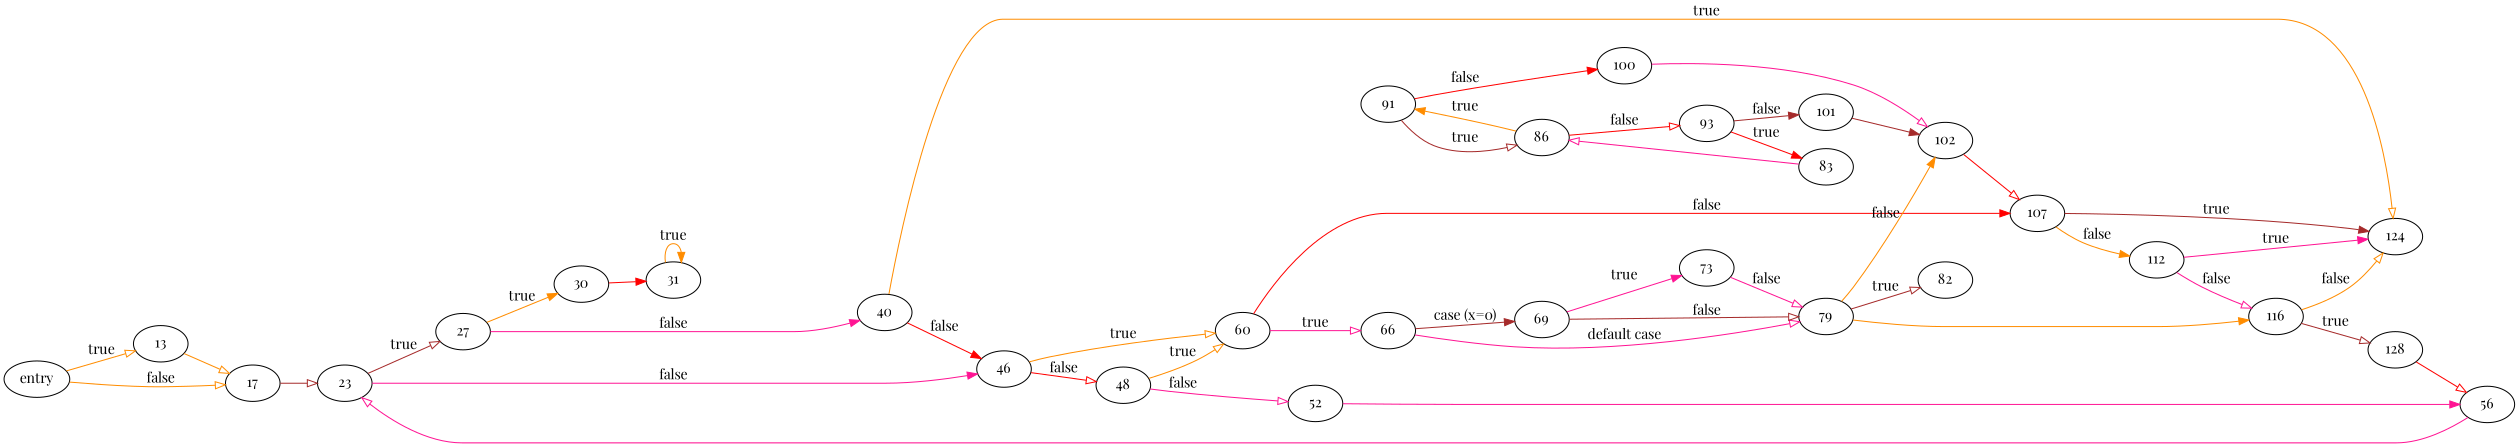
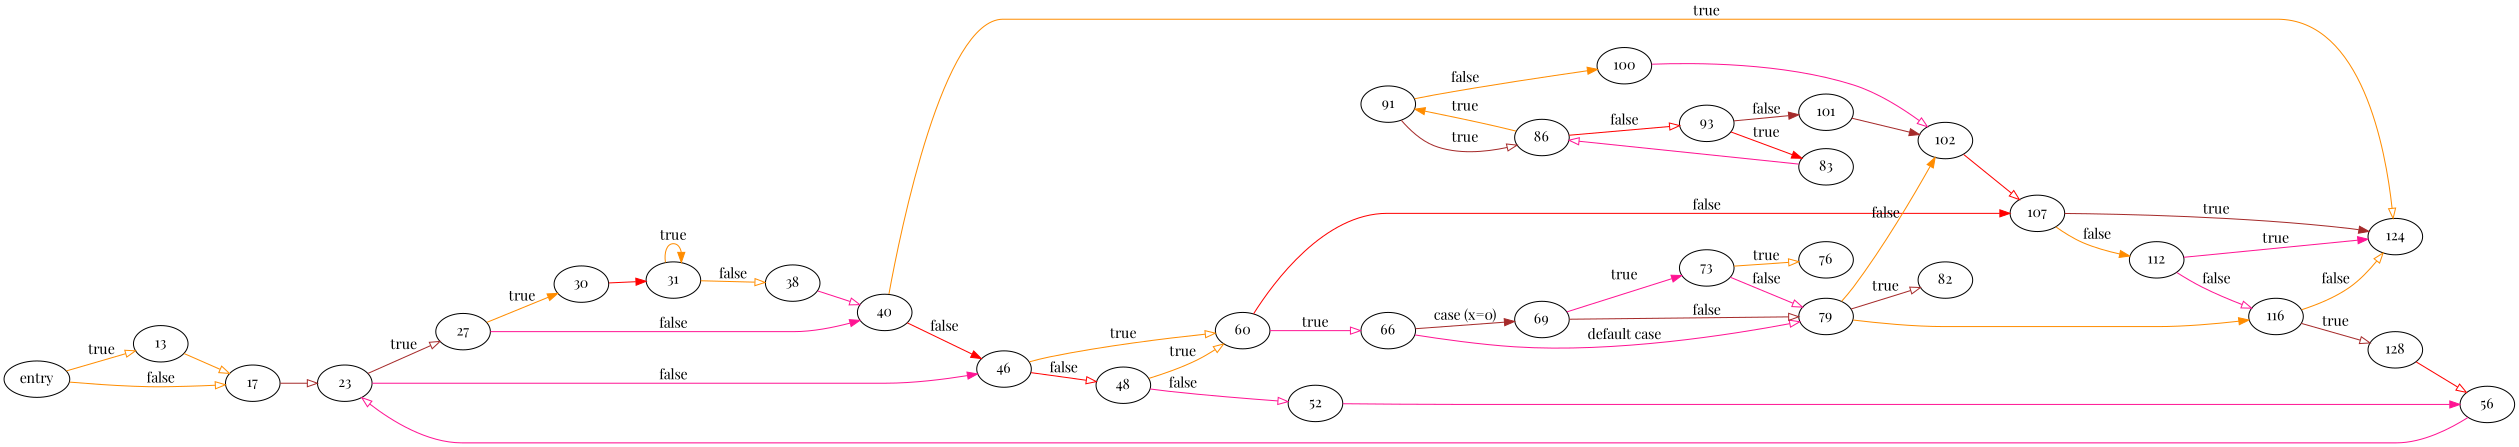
(1501, 84) -> (1501, 84)
none -> (1826, 260)
none -> (793, 283)
